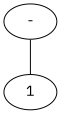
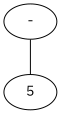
(30, 92) -> (30, 92)
